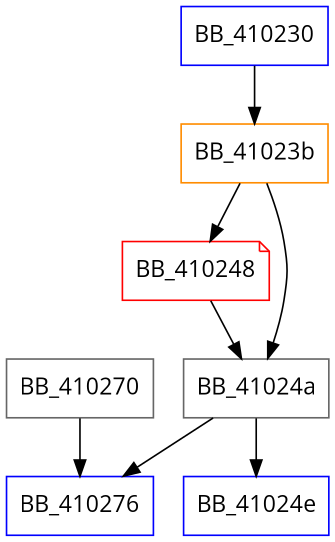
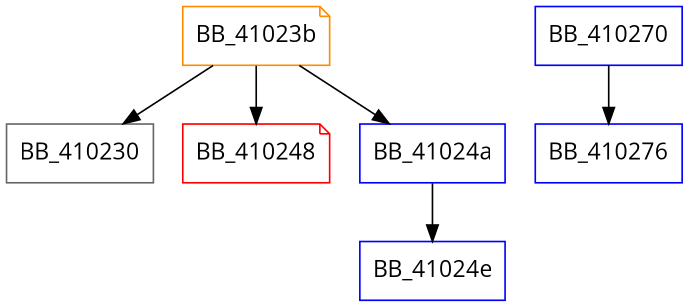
(255, 36) -> (80, 153)
(255, 87) -> (175, 90)
(255, 153) -> (256, 36)
(222, 323) -> none
(80, 388) -> (609, 36)
(256, 388) -> (432, 153)
(175, 443) -> none
